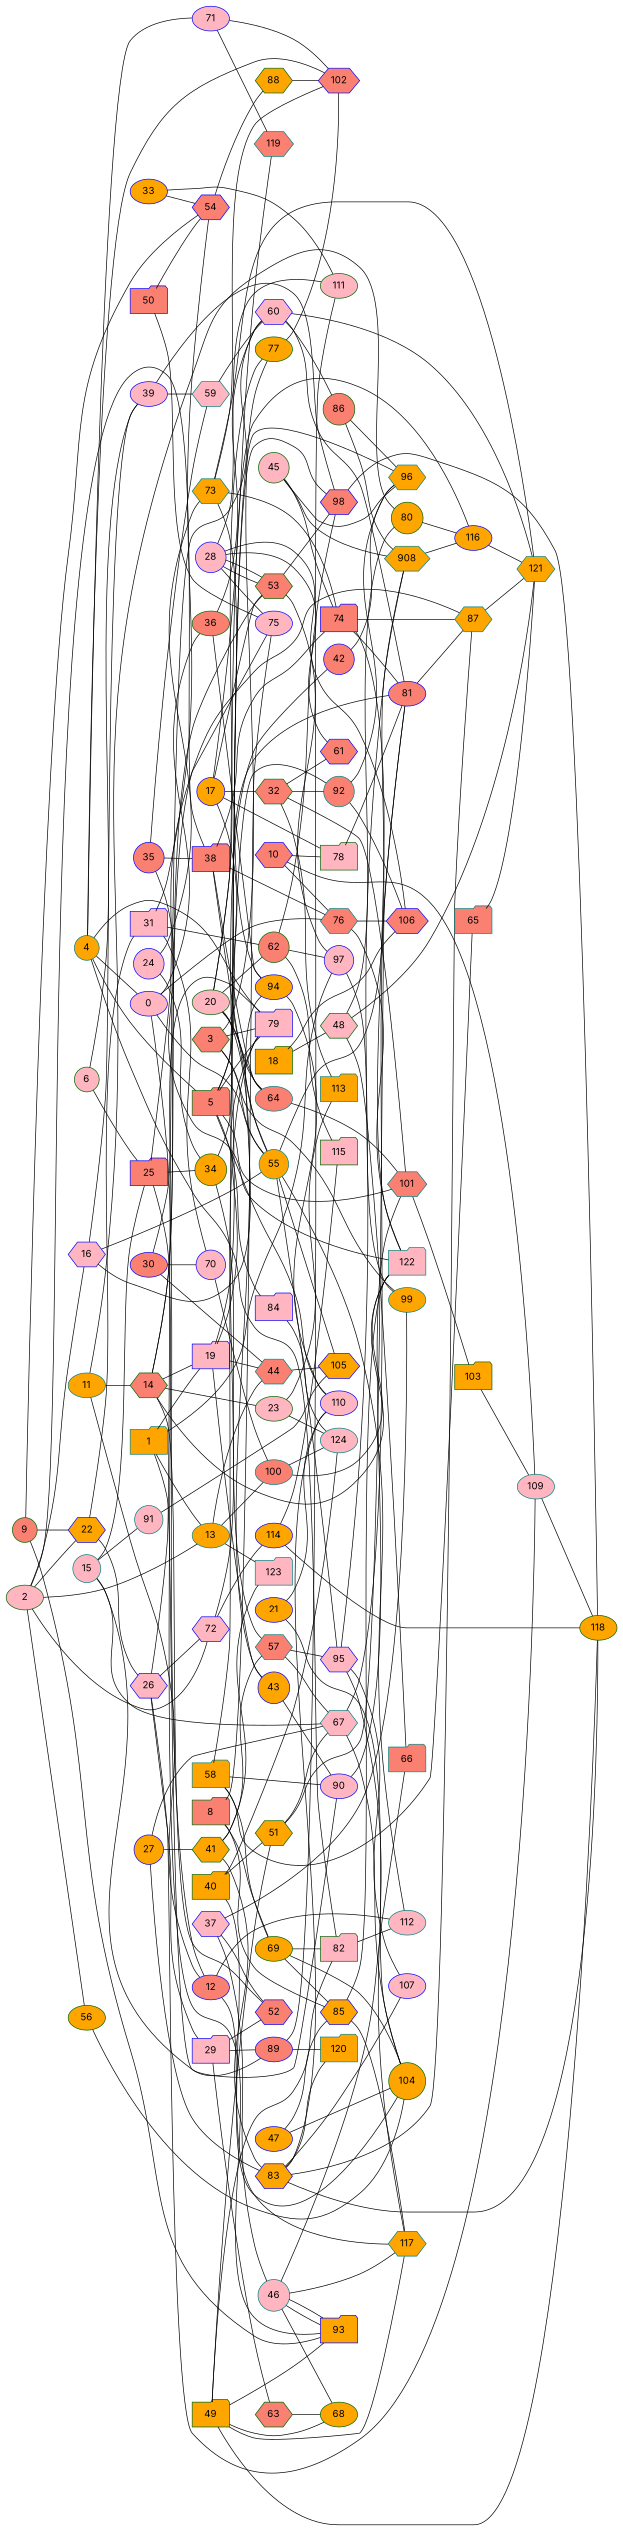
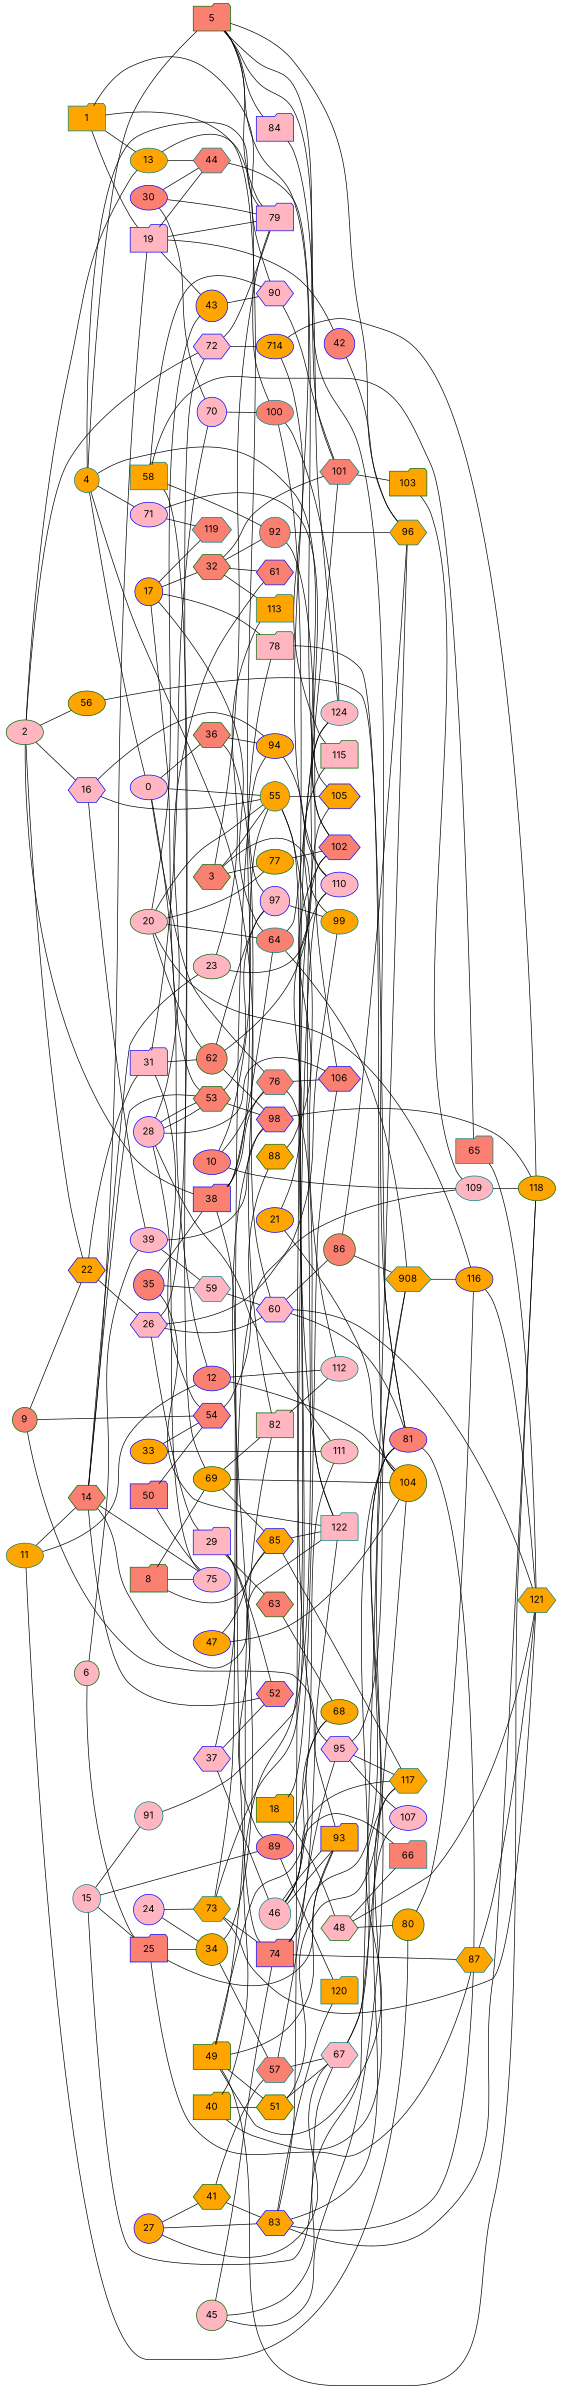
(211, 623) -> (212, 735)
(274, 855) -> (212, 1162)
(371, 1016) -> (372, 1089)
(274, 1536) -> (275, 347)
(274, 1573) -> none
(339, 1786) -> (275, 293)
